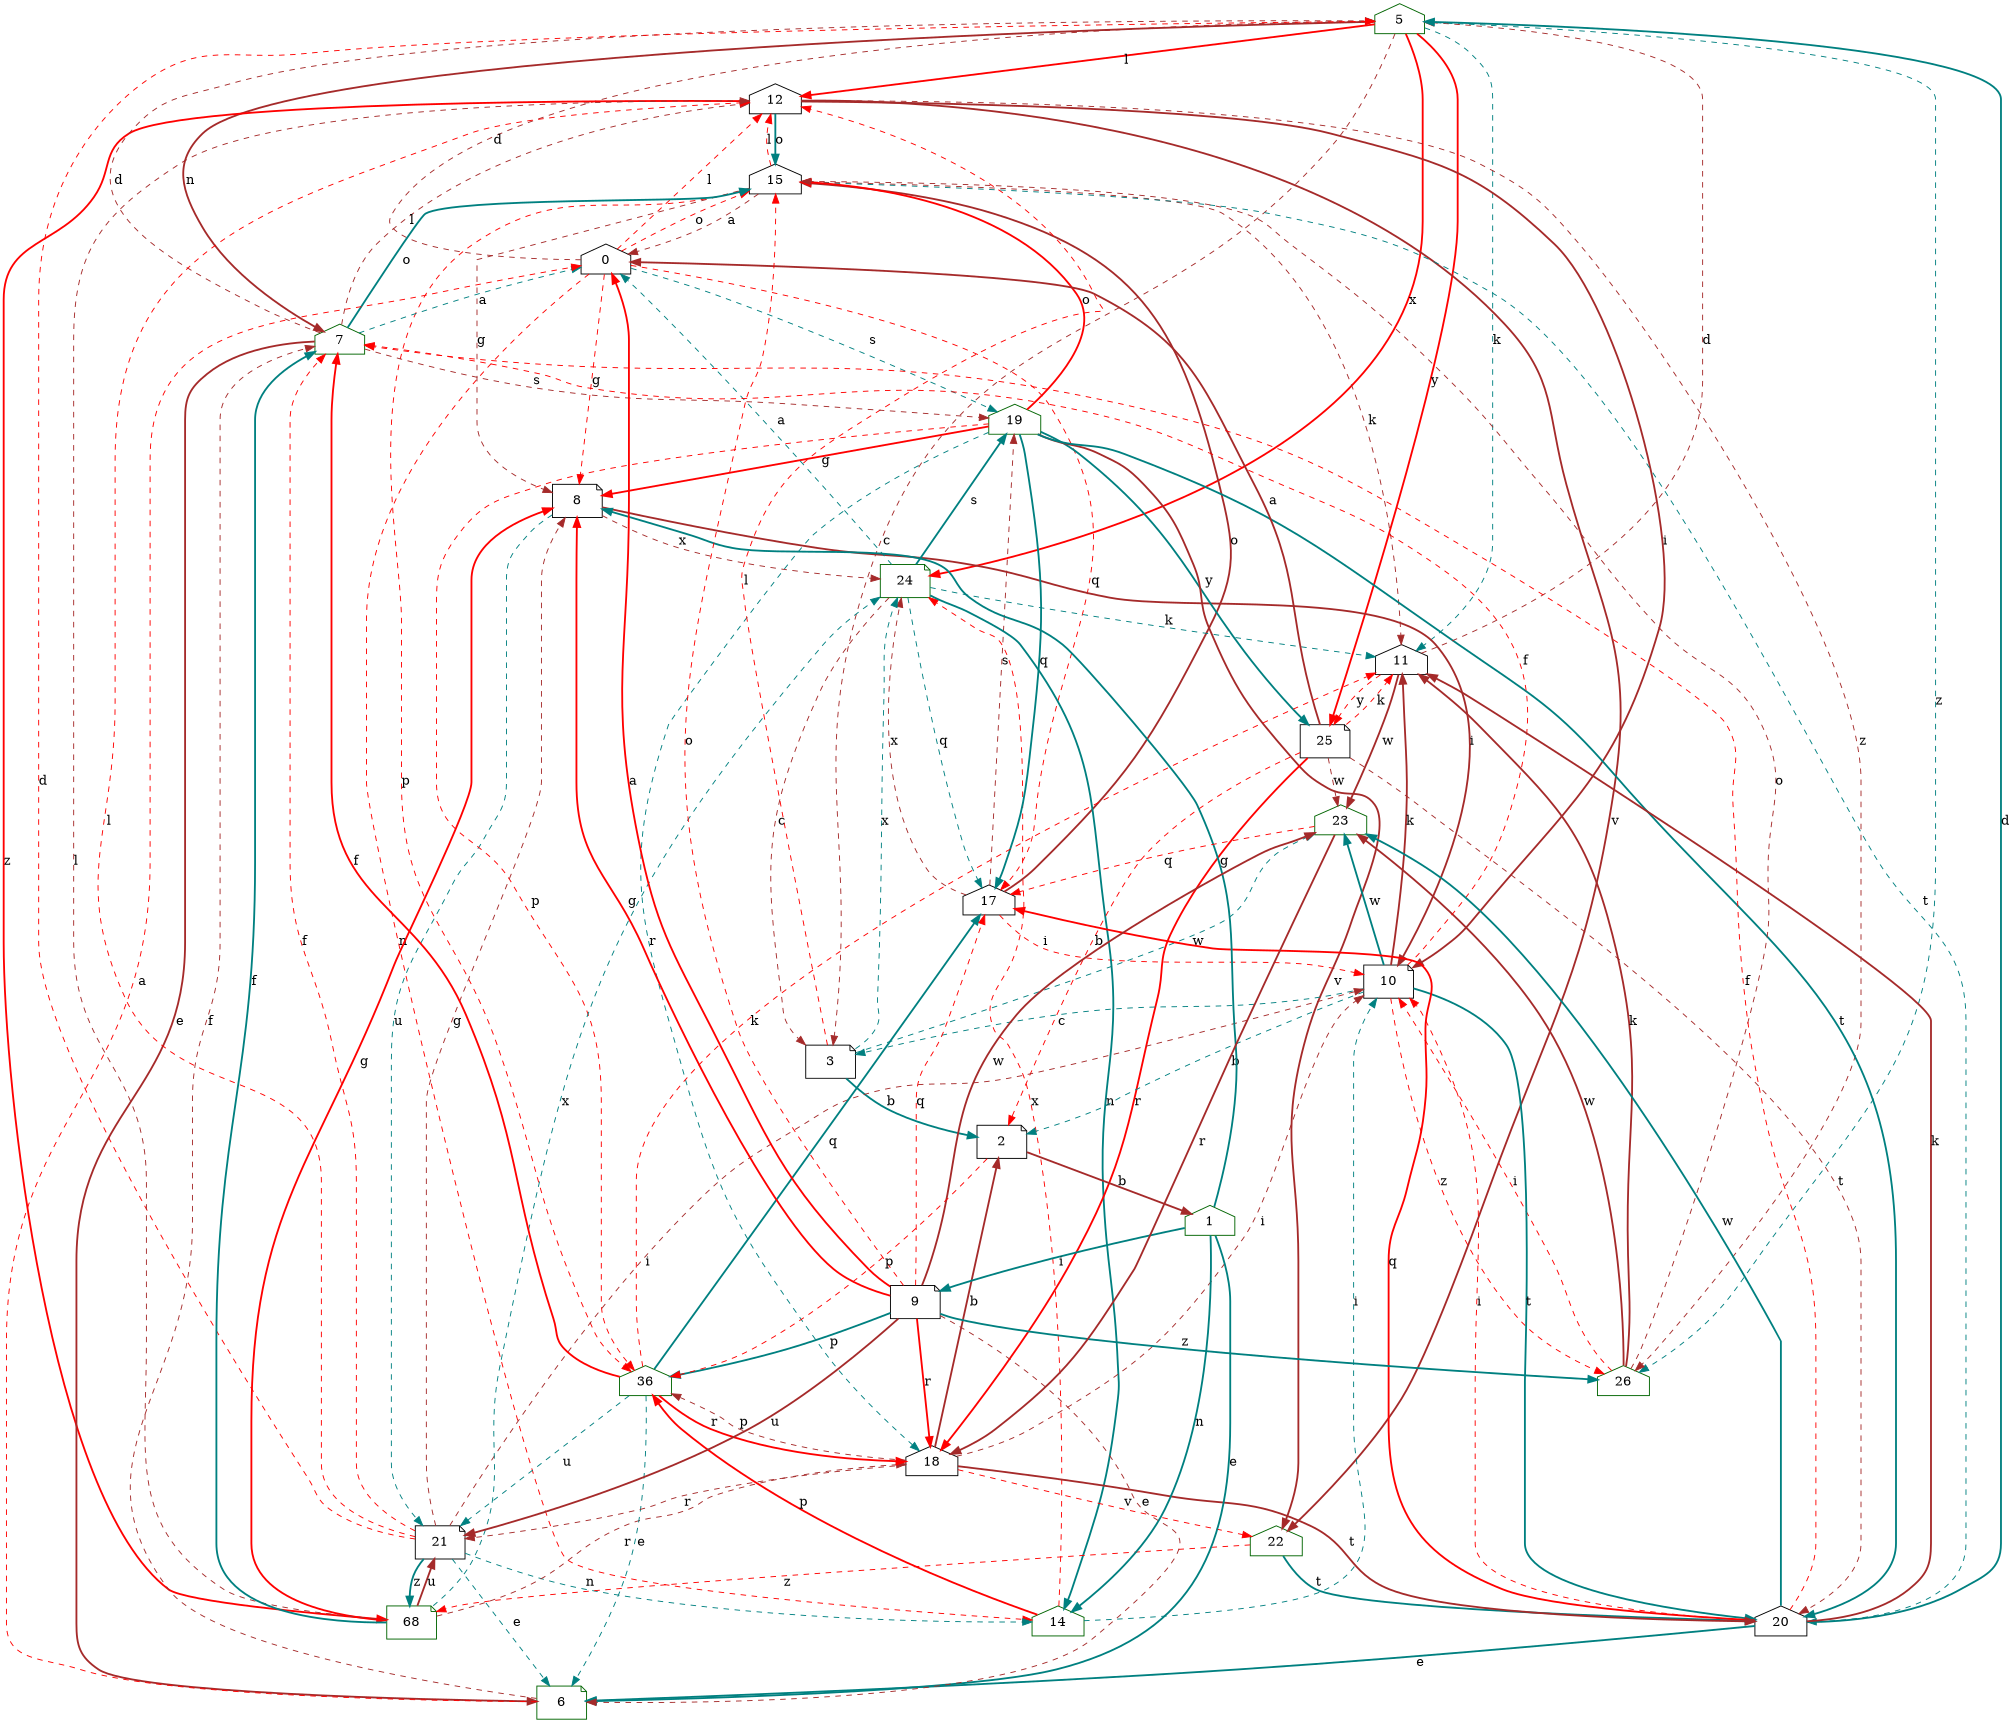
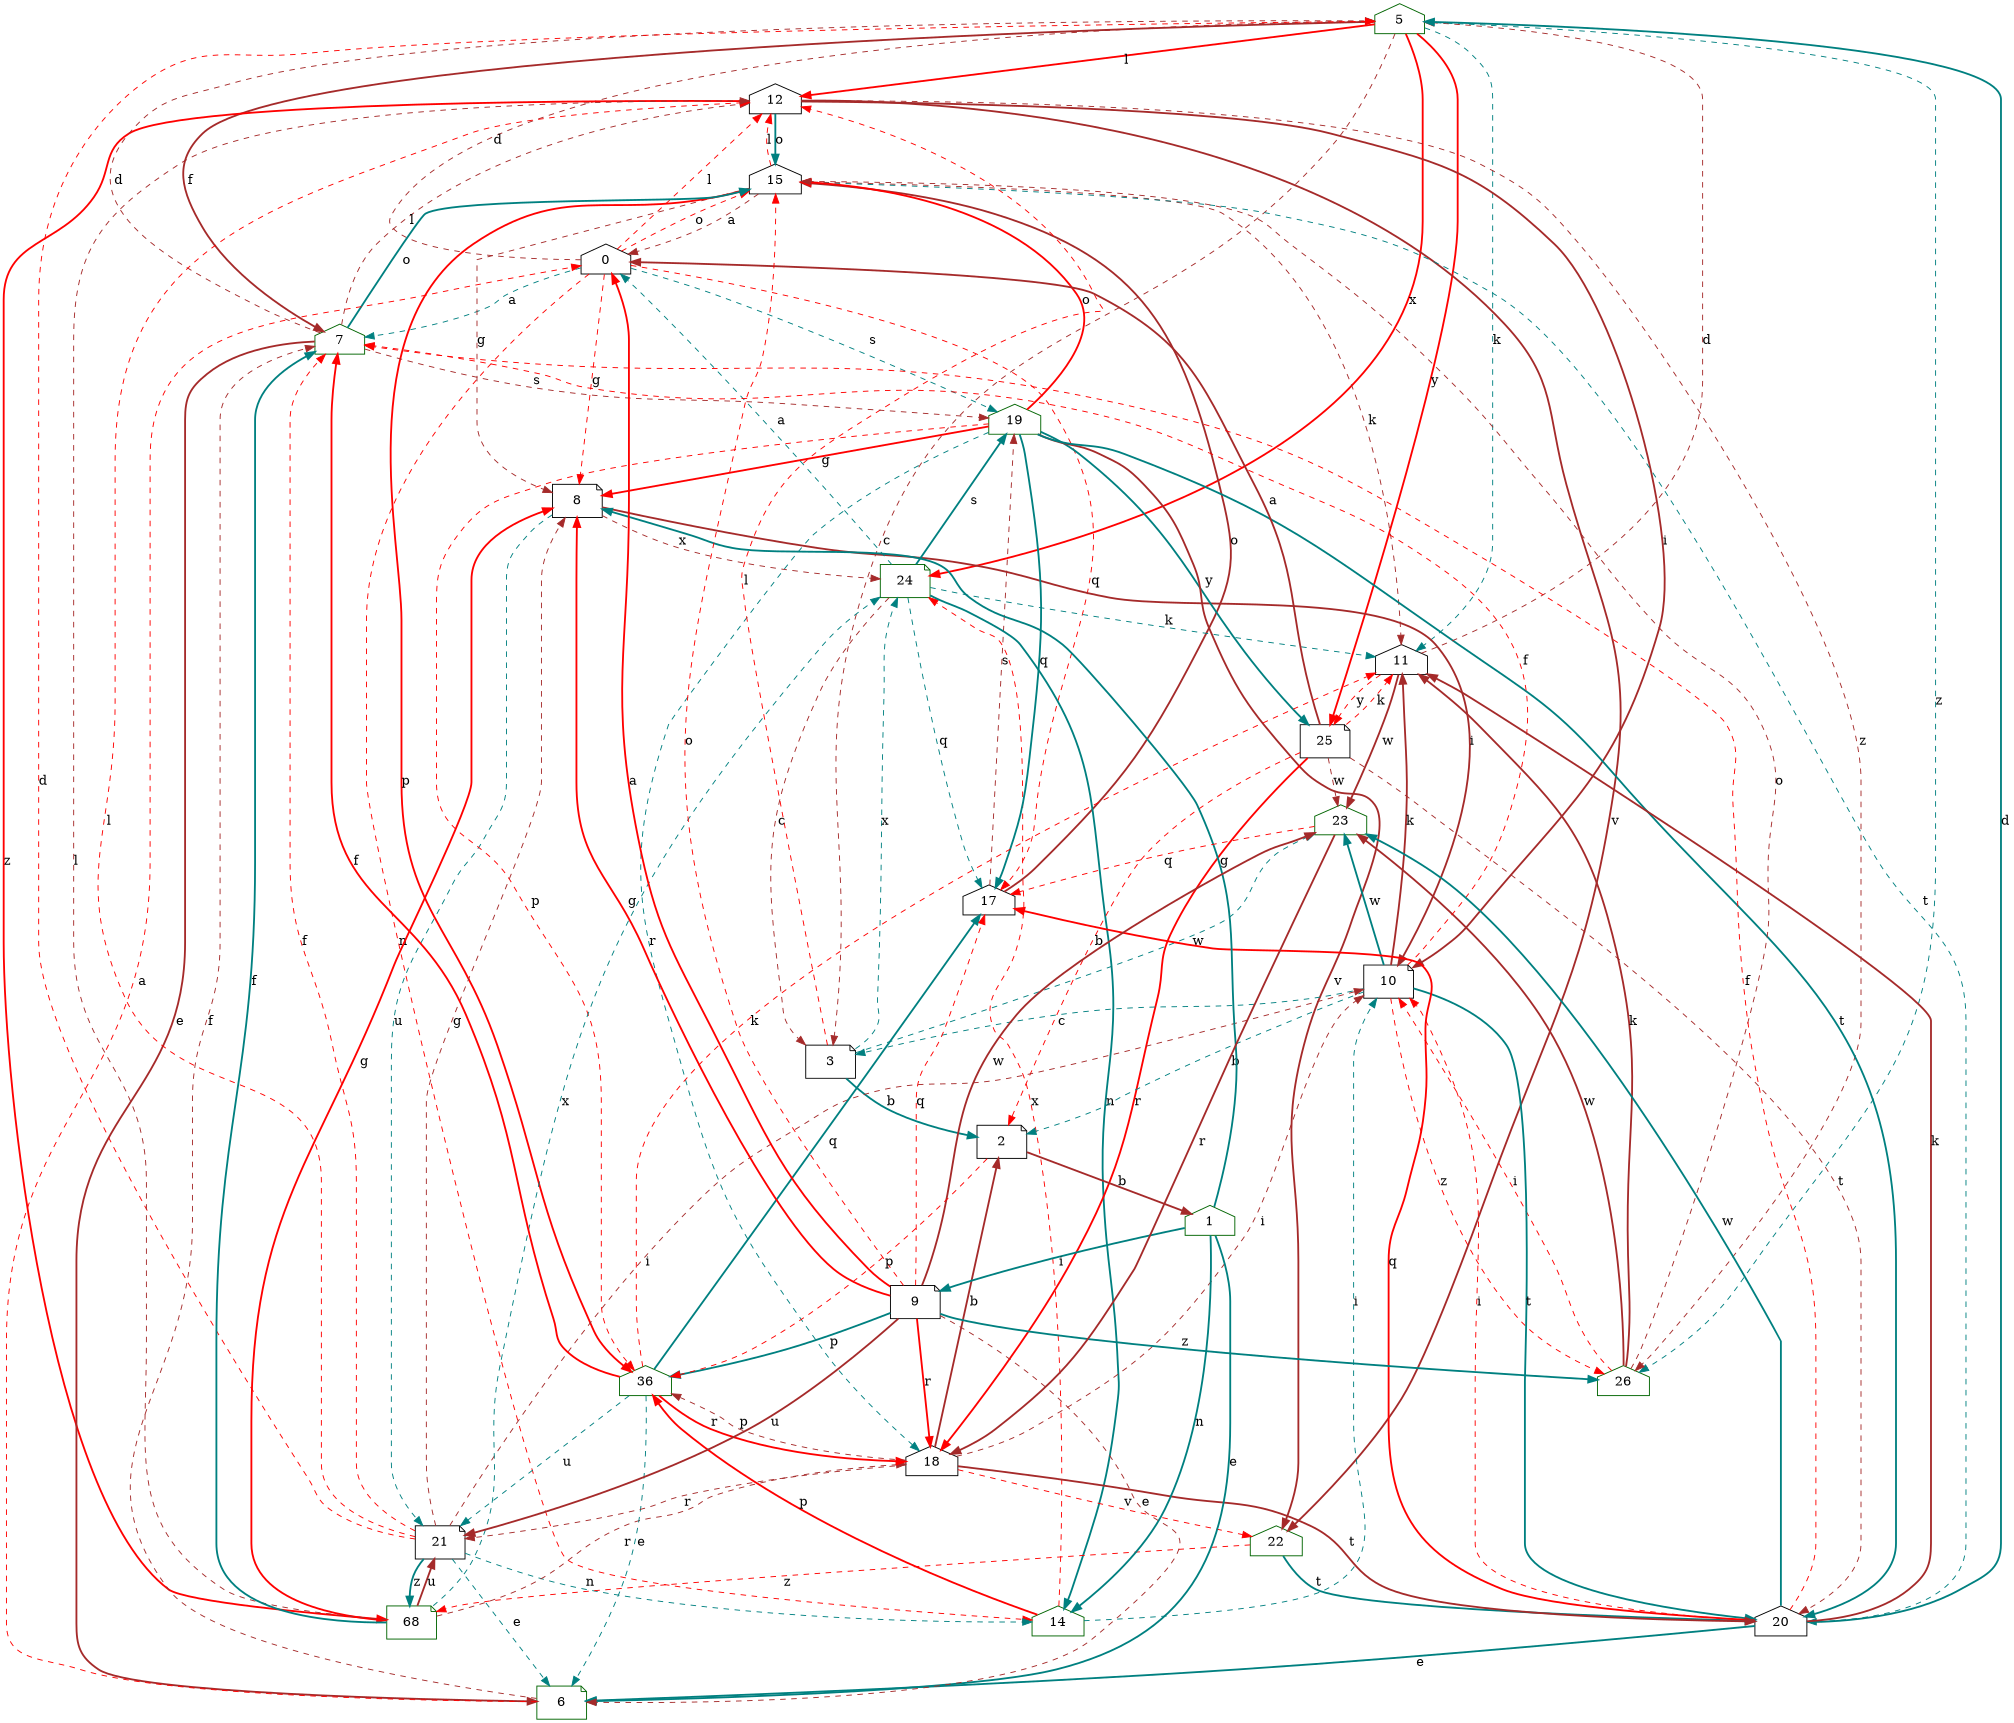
(191, 180) -> (191, 180)
(465, 298) -> (486, 308)
(401, 674) -> (401, 674)
(891, 765) -> none
(1171, 962) -> none
